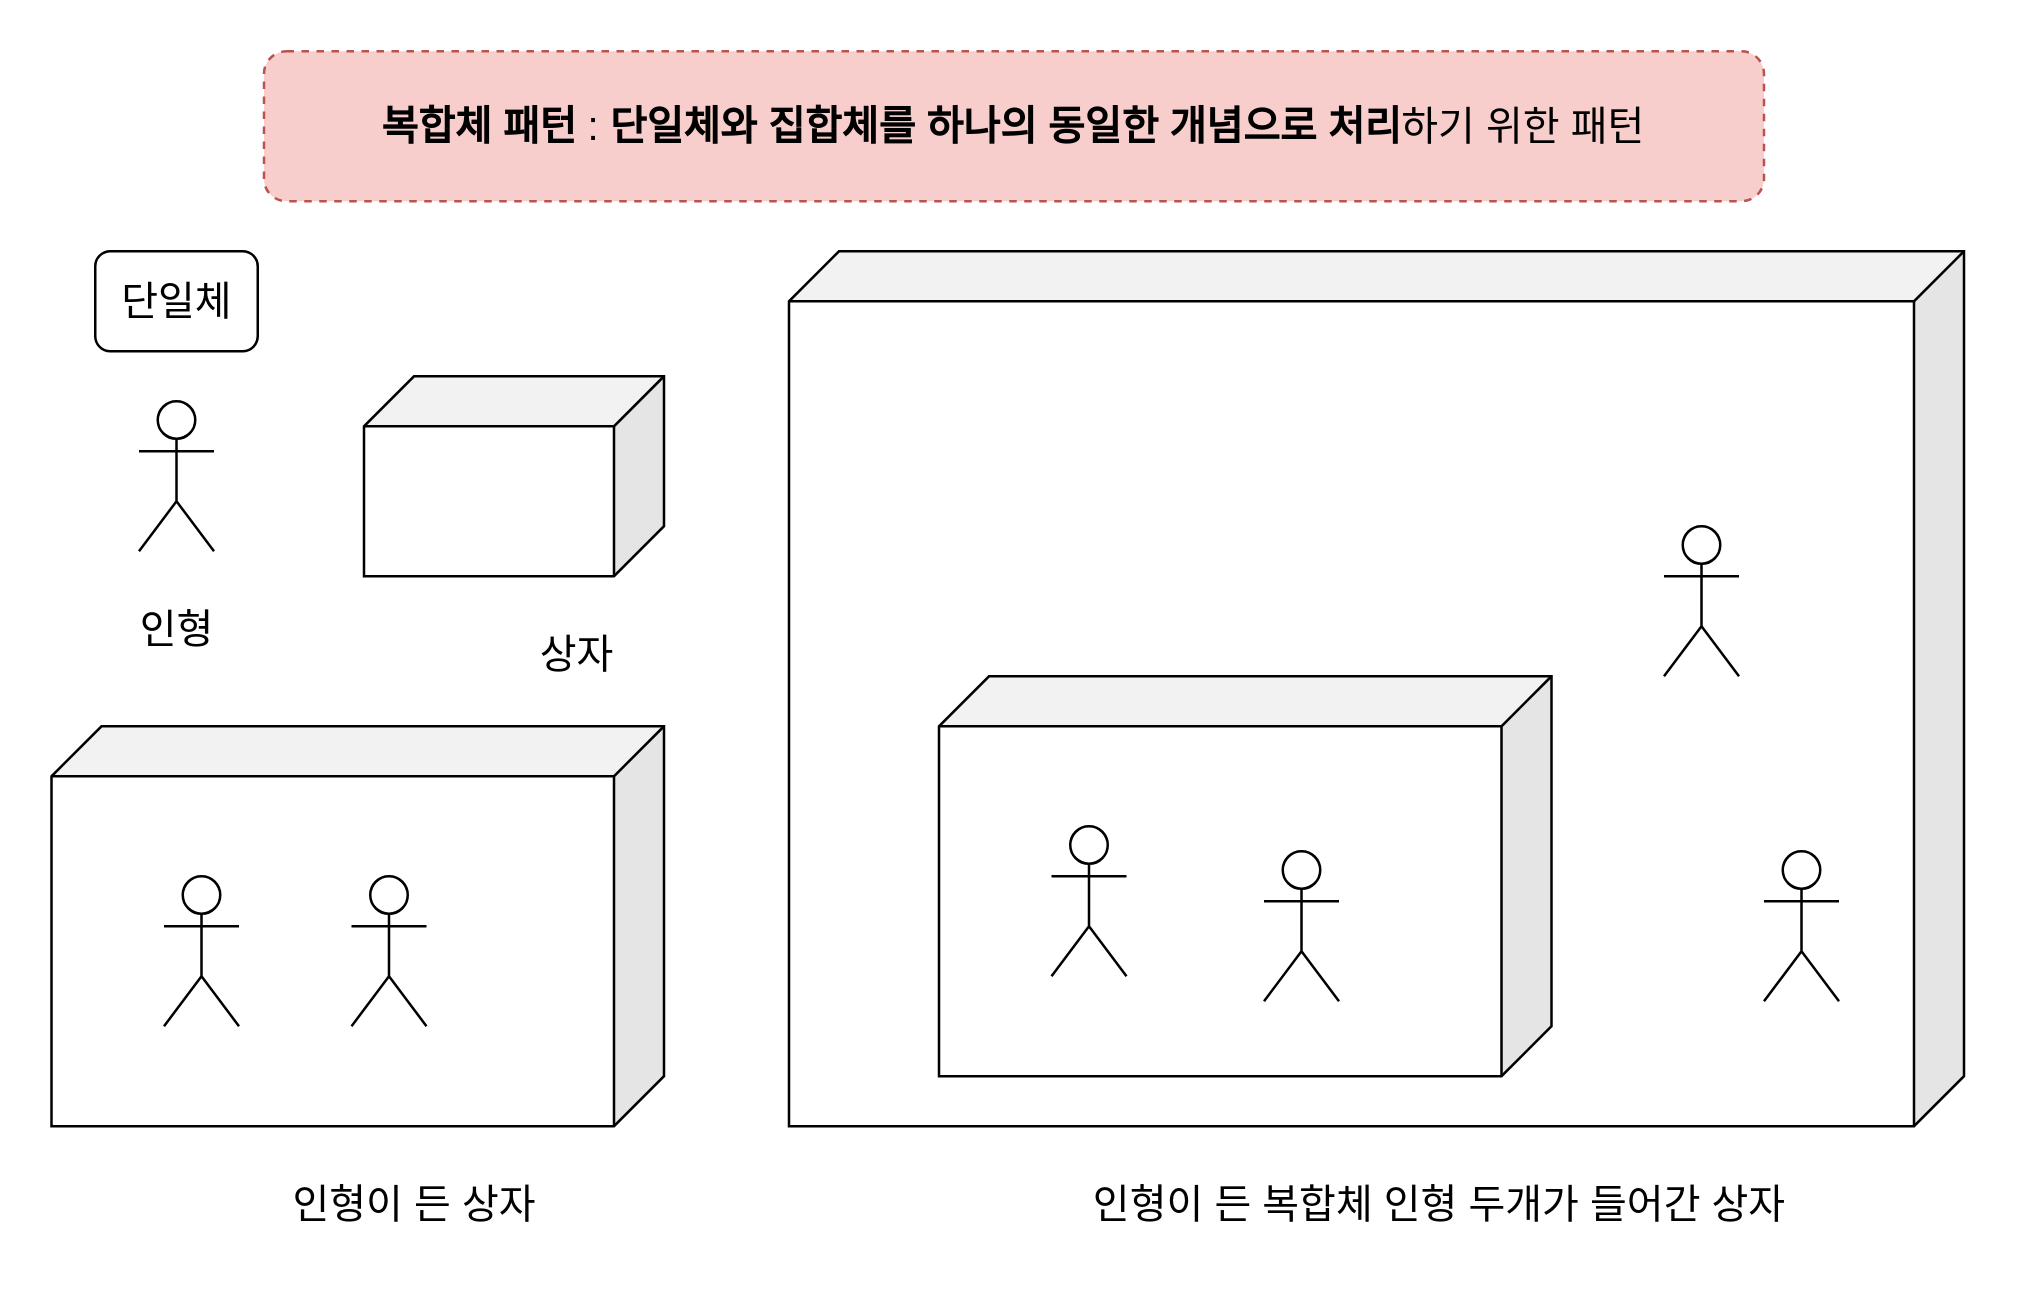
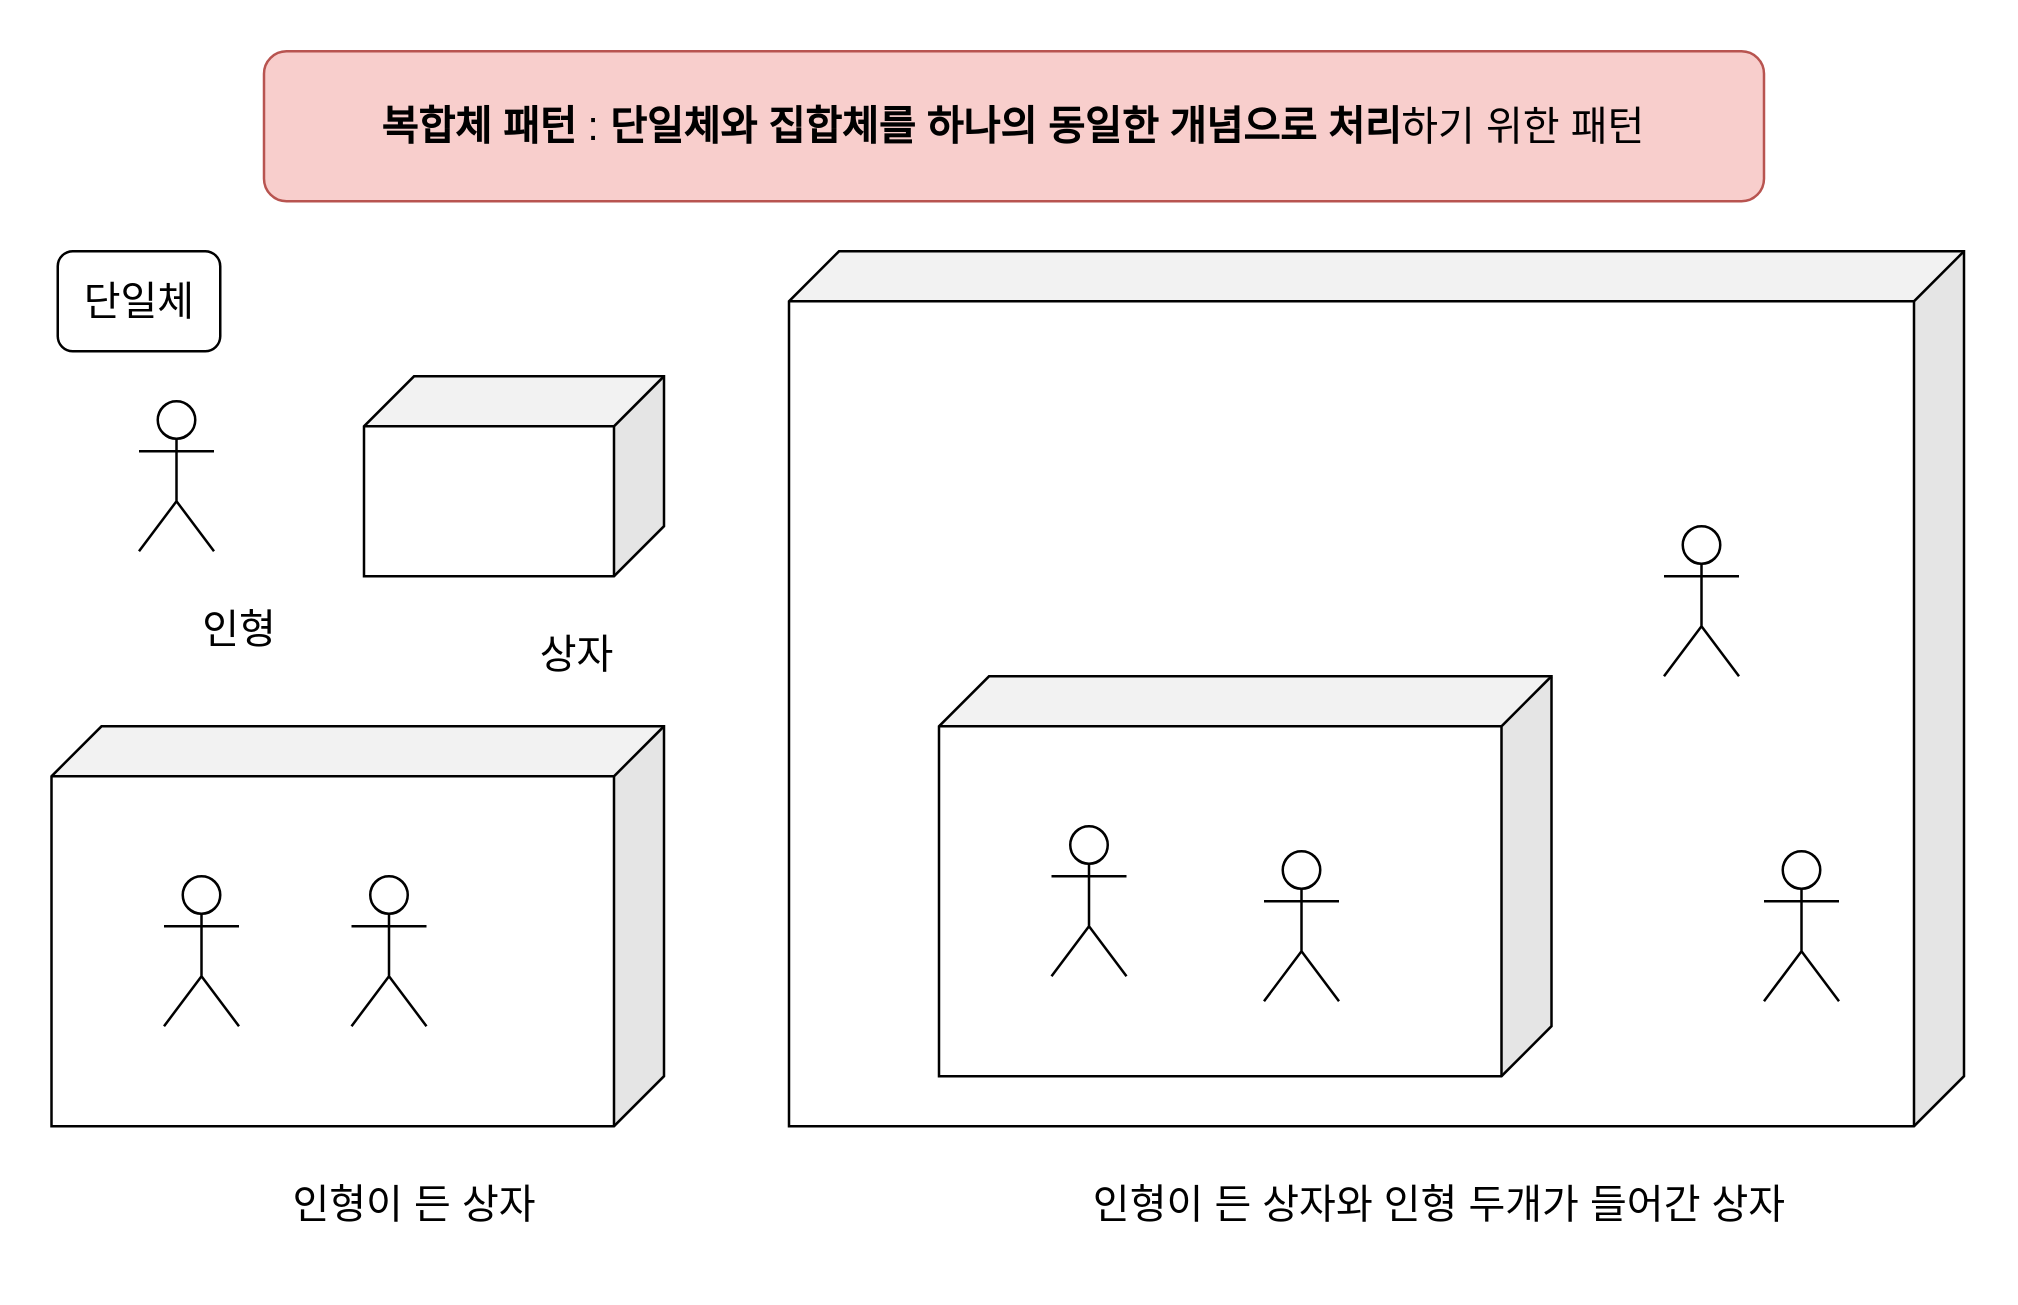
(1014, 126) -> (1014, 126)
(176, 301) -> (139, 301)
(176, 626) -> (239, 626)
(1440, 1201) -> (1440, 1201)
